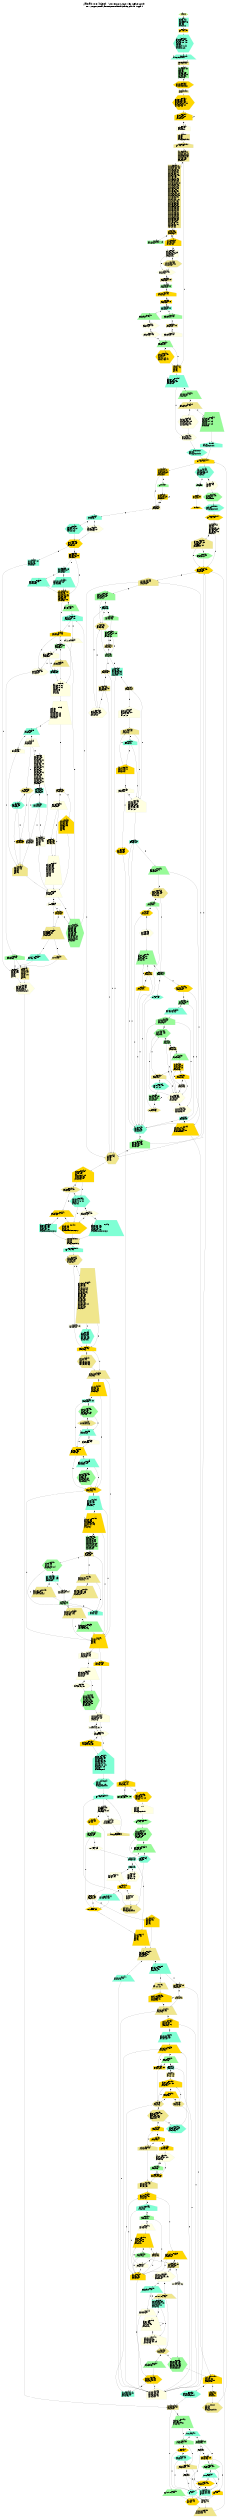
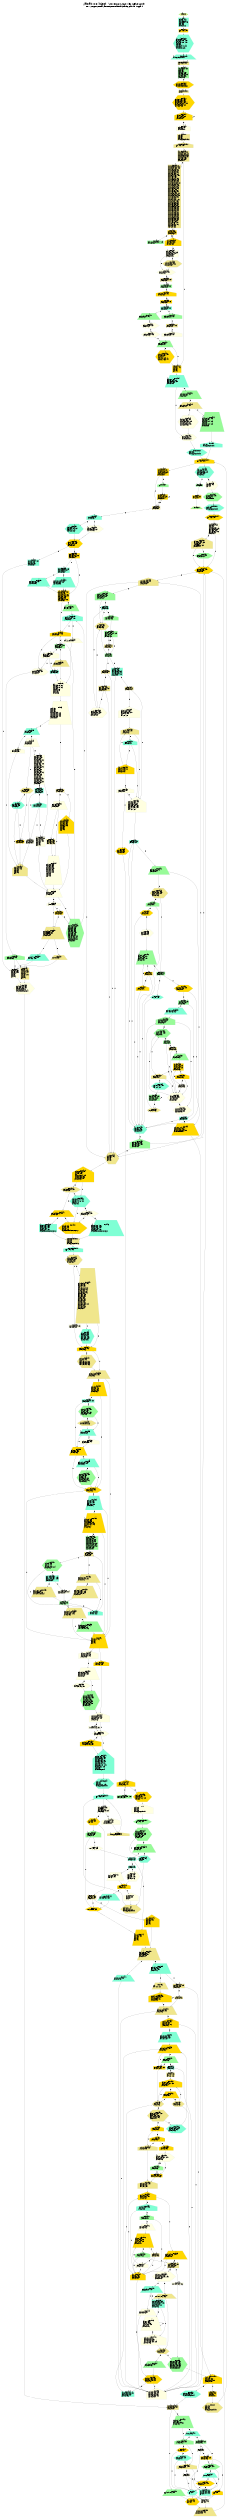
(196, 508) -> (196, 508)
